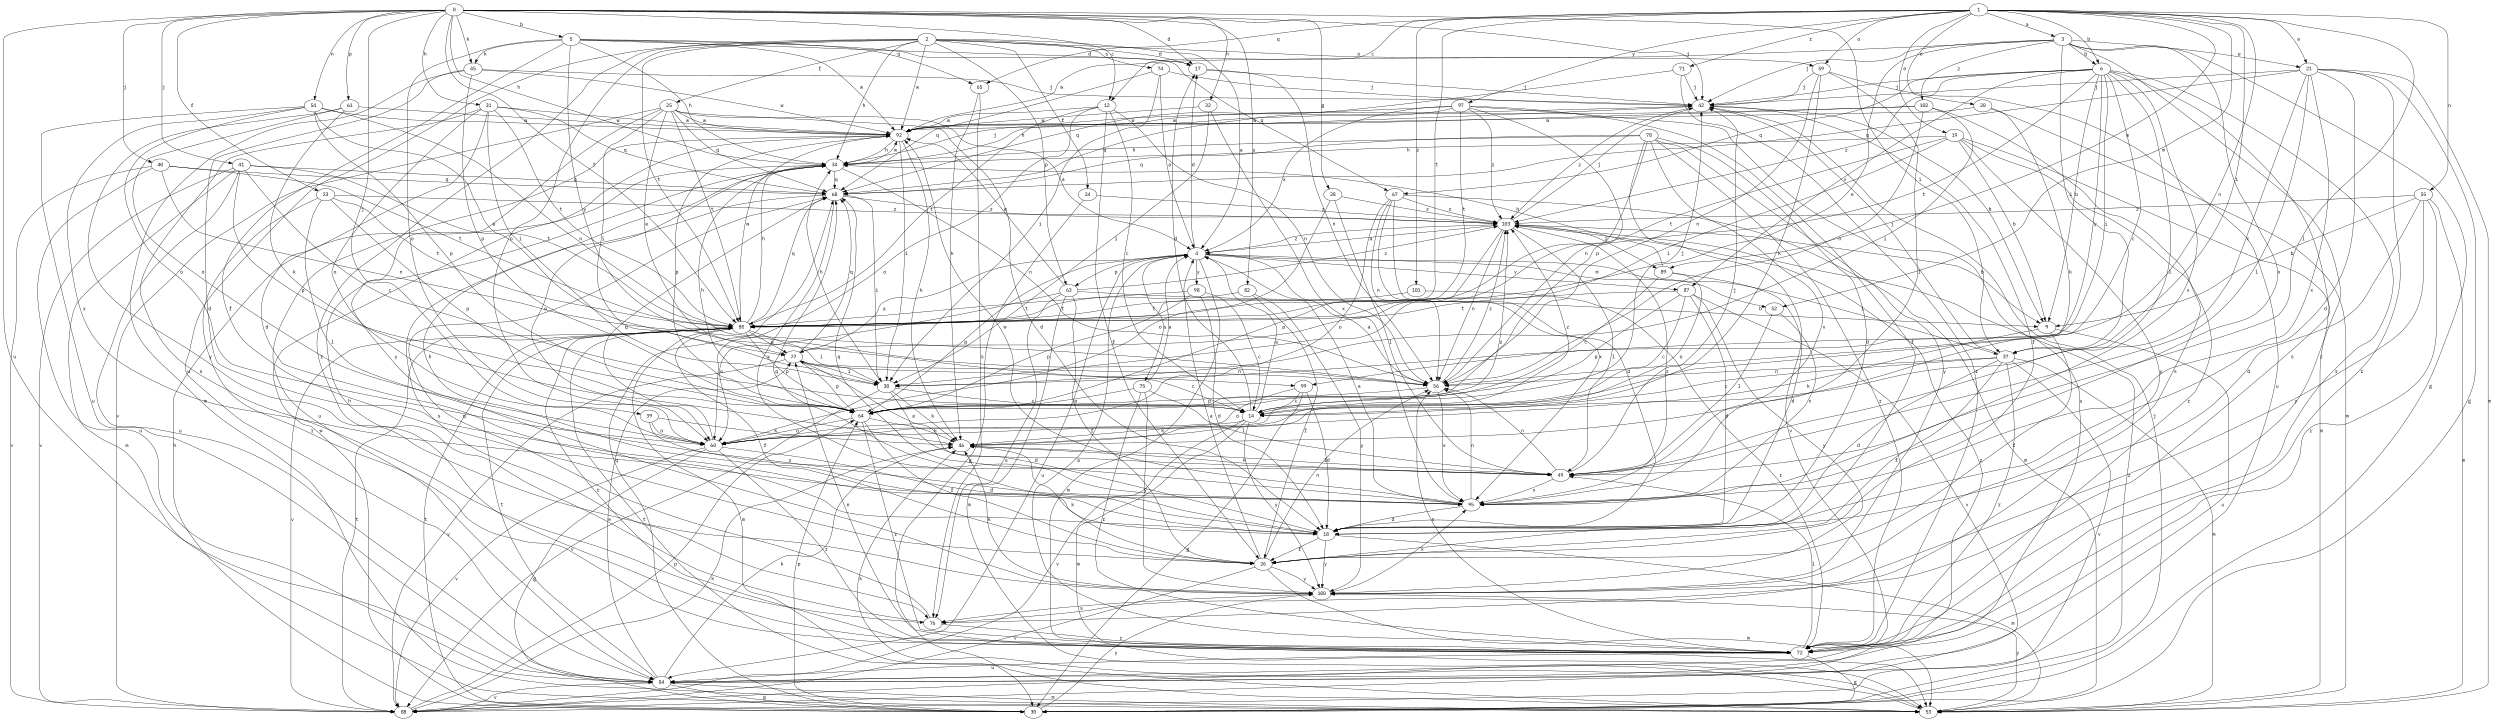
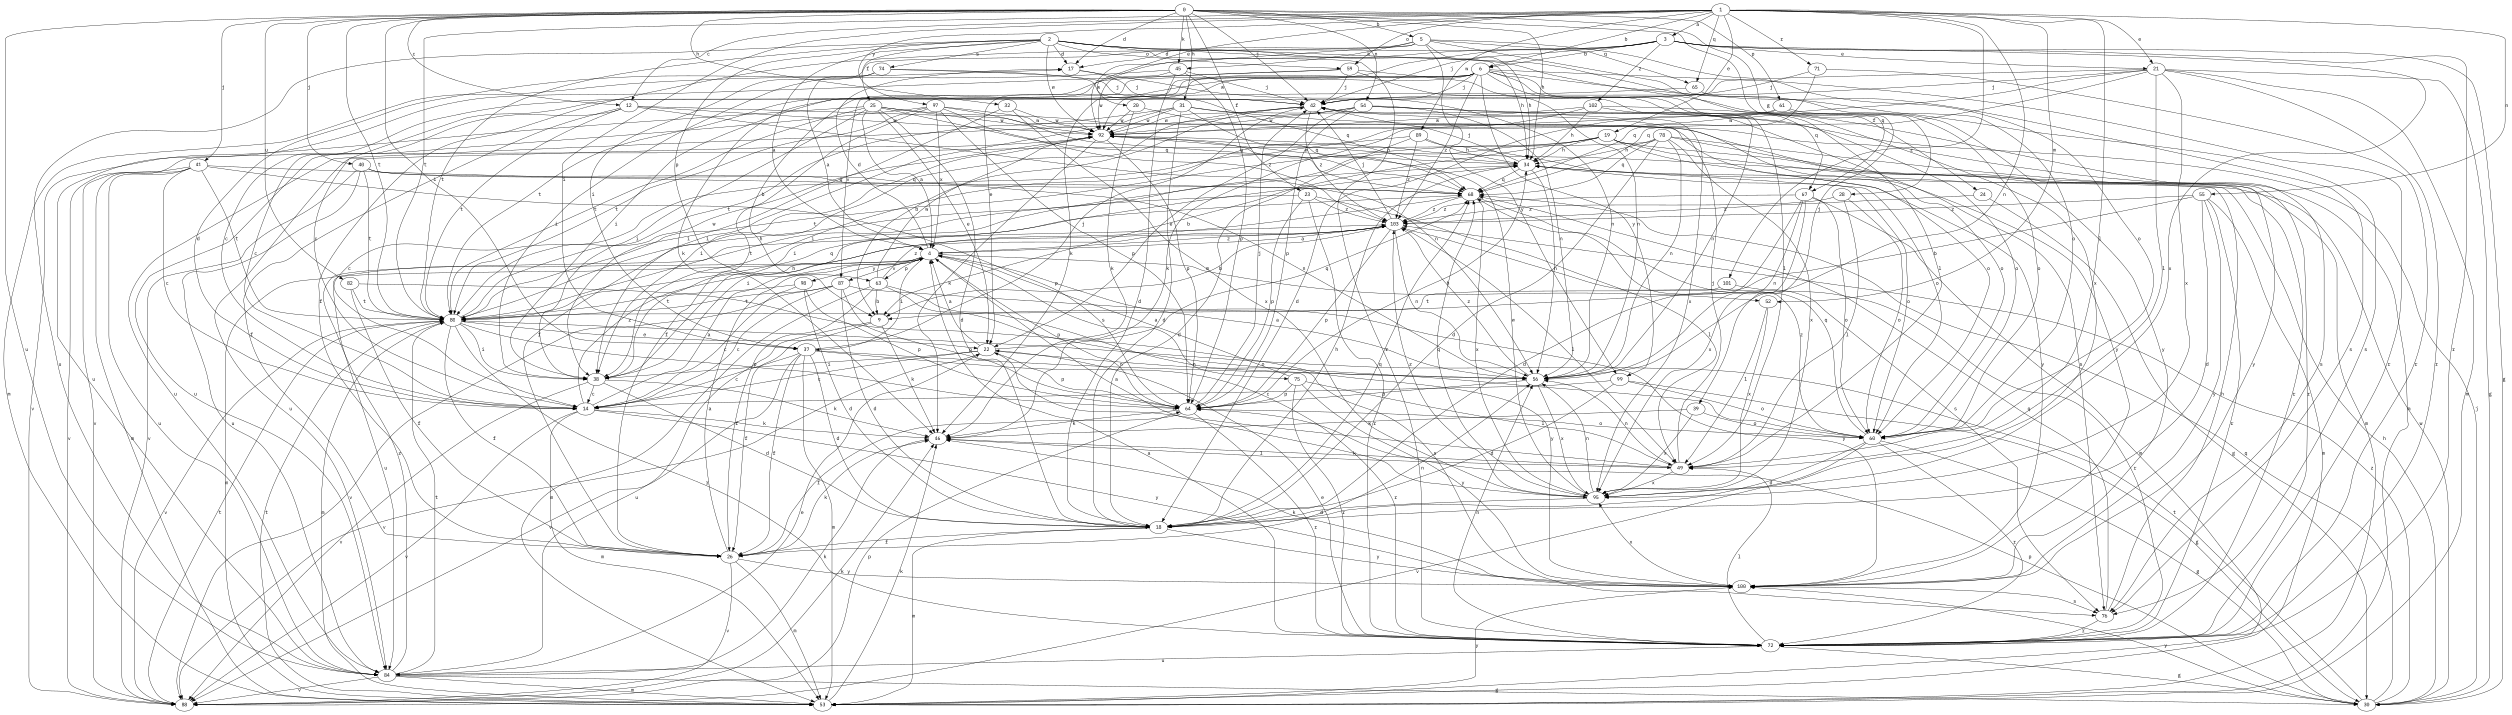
(1598, 238) -> (1407, 180)
